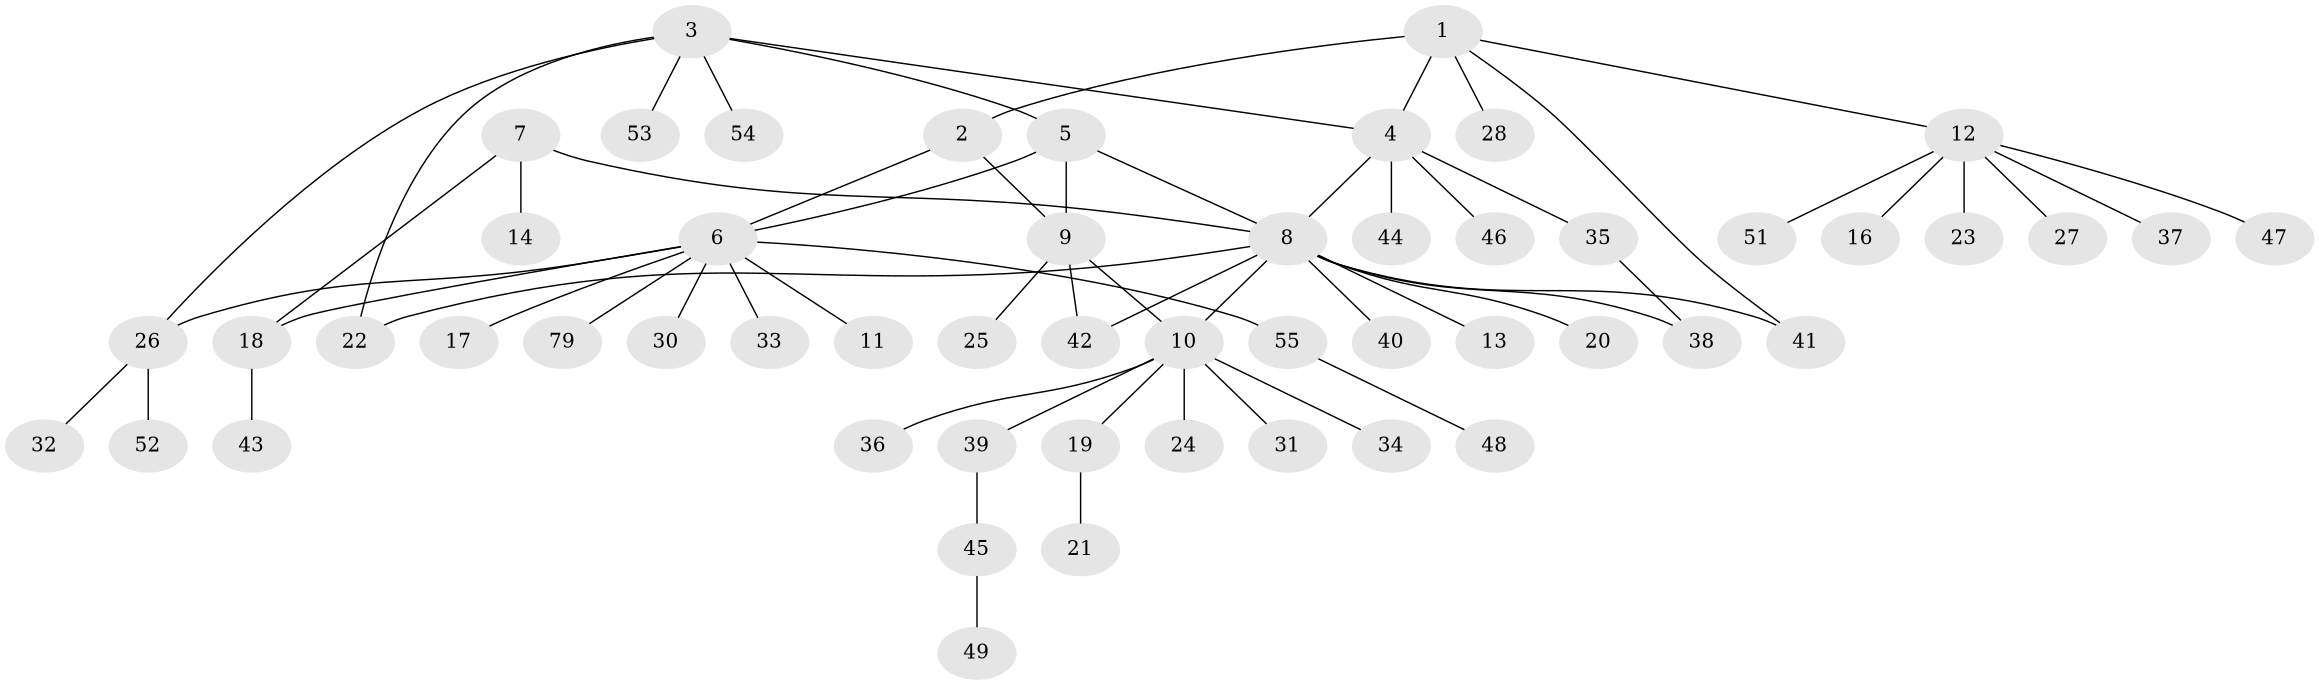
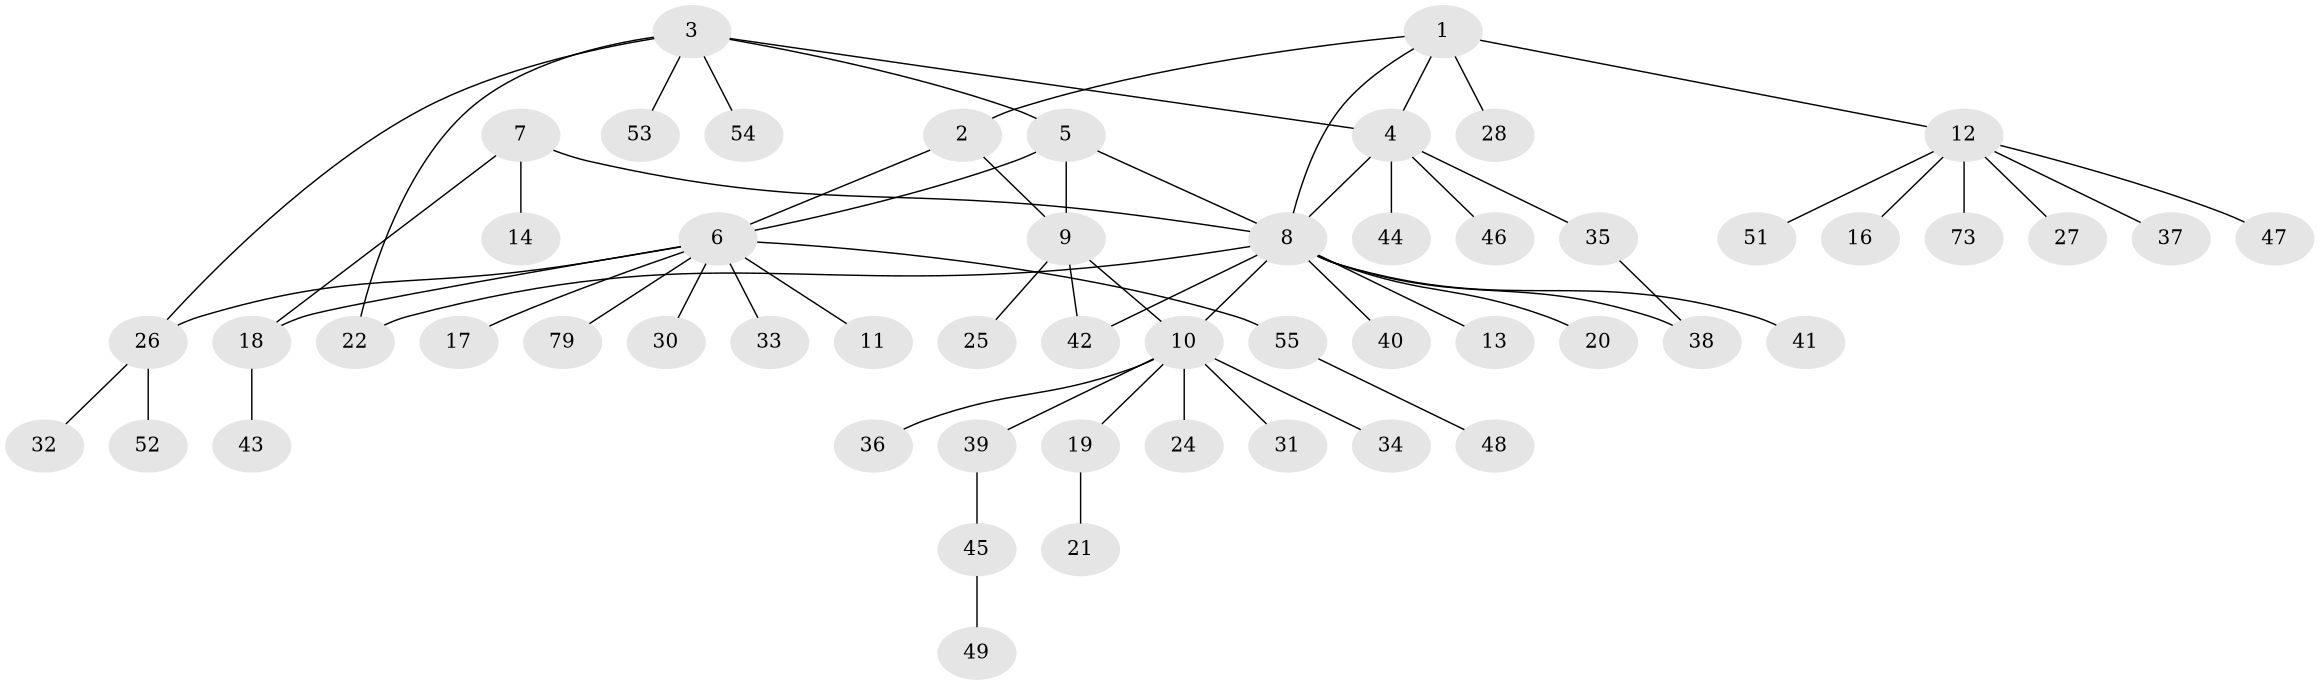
(1625, 186) -> (1334, 117)
(1964, 239) -> (1964, 239)
